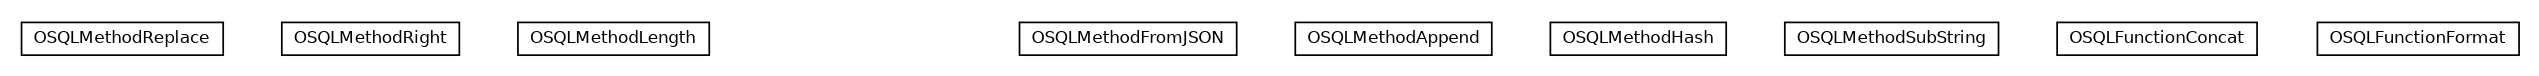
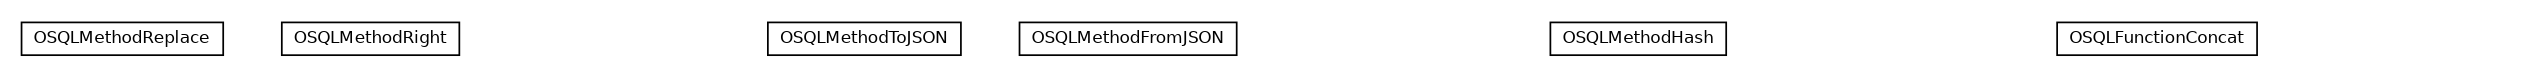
(613, 38) -> none
none -> (864, 38)
(1394, 38) -> none
(1892, 38) -> none
(2417, 38) -> none
